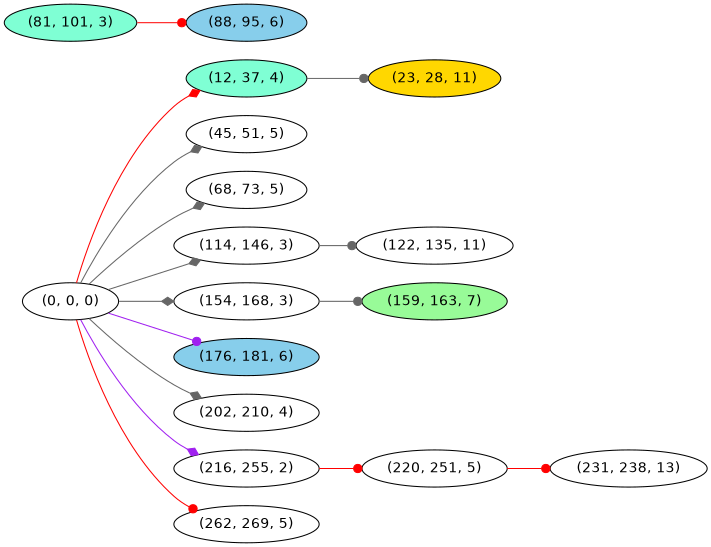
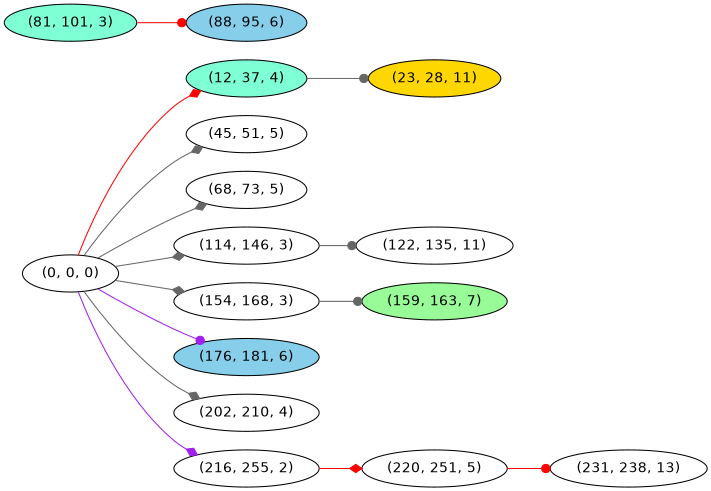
(336, 469) -> (334, 469)
(247, 524) -> none
